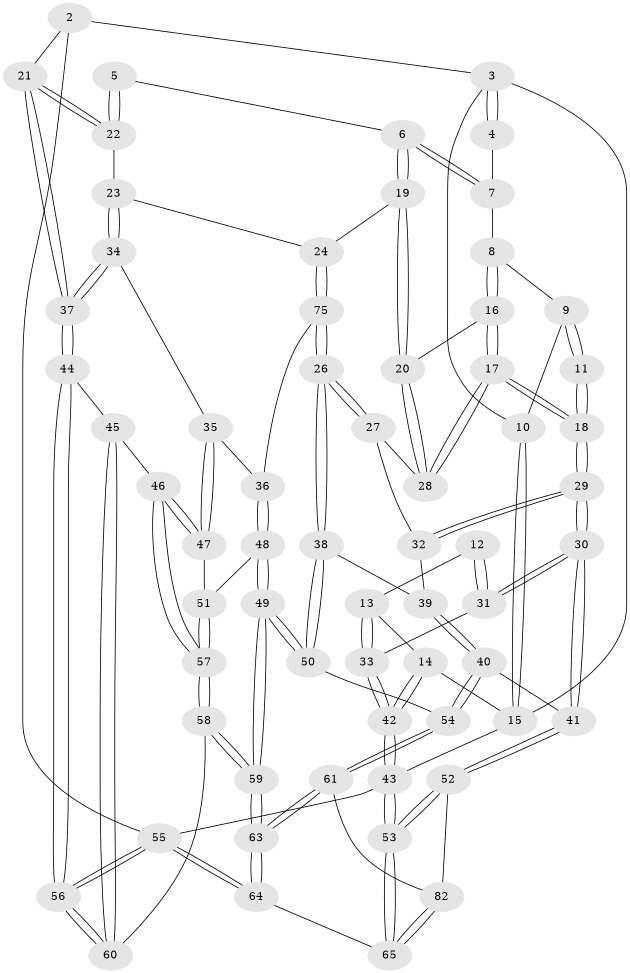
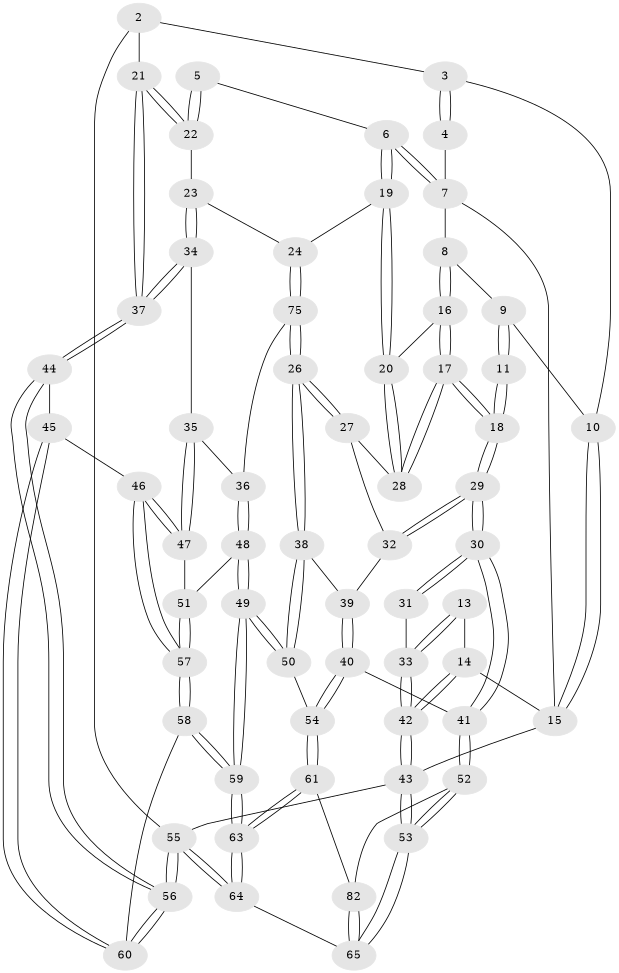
(627, 390) -> (549, 436)
(478, 545) -> none
